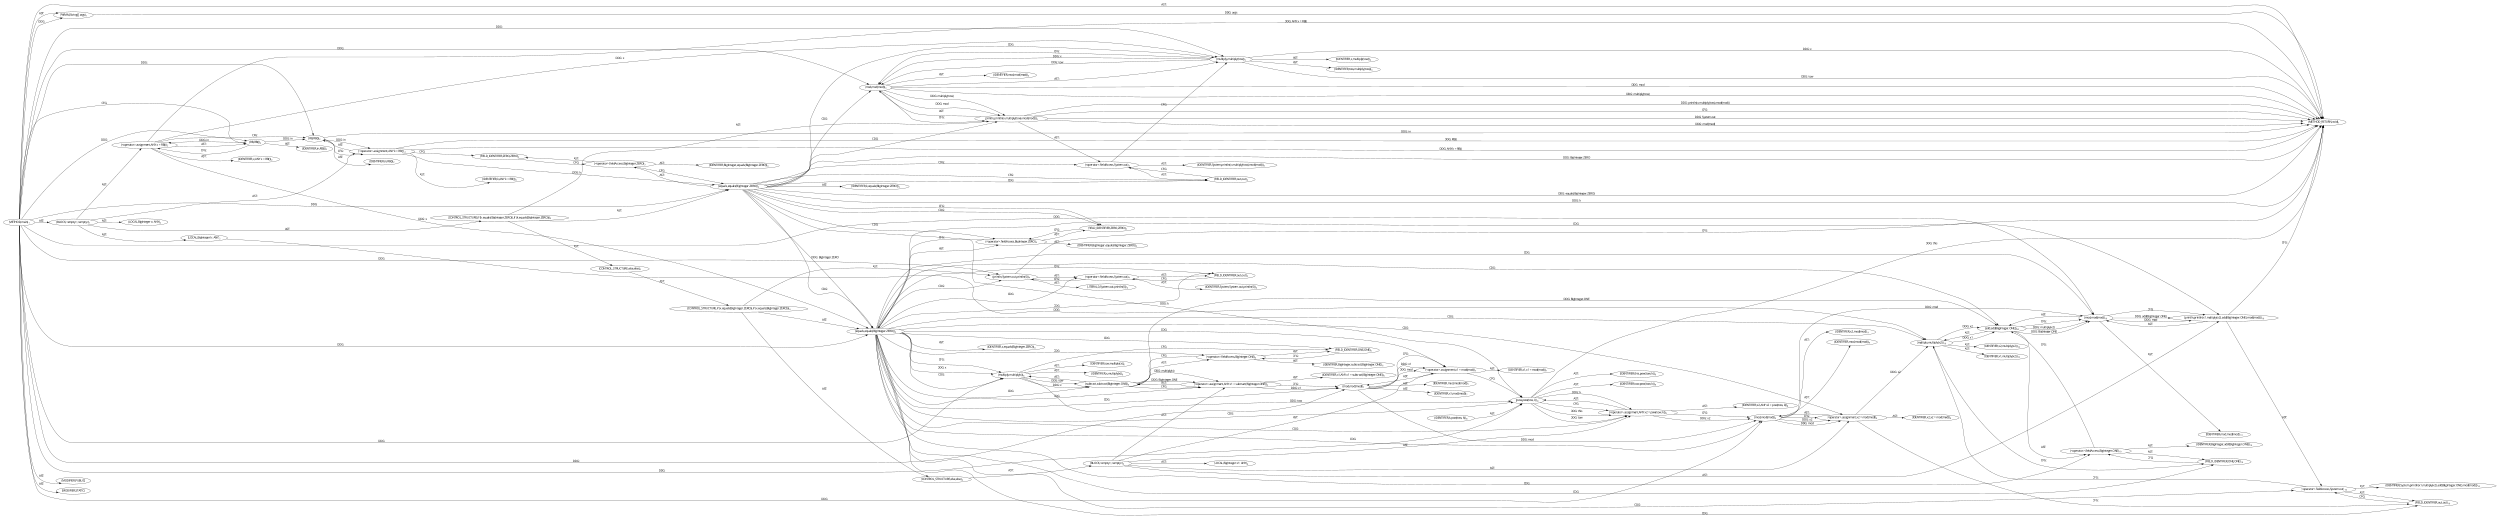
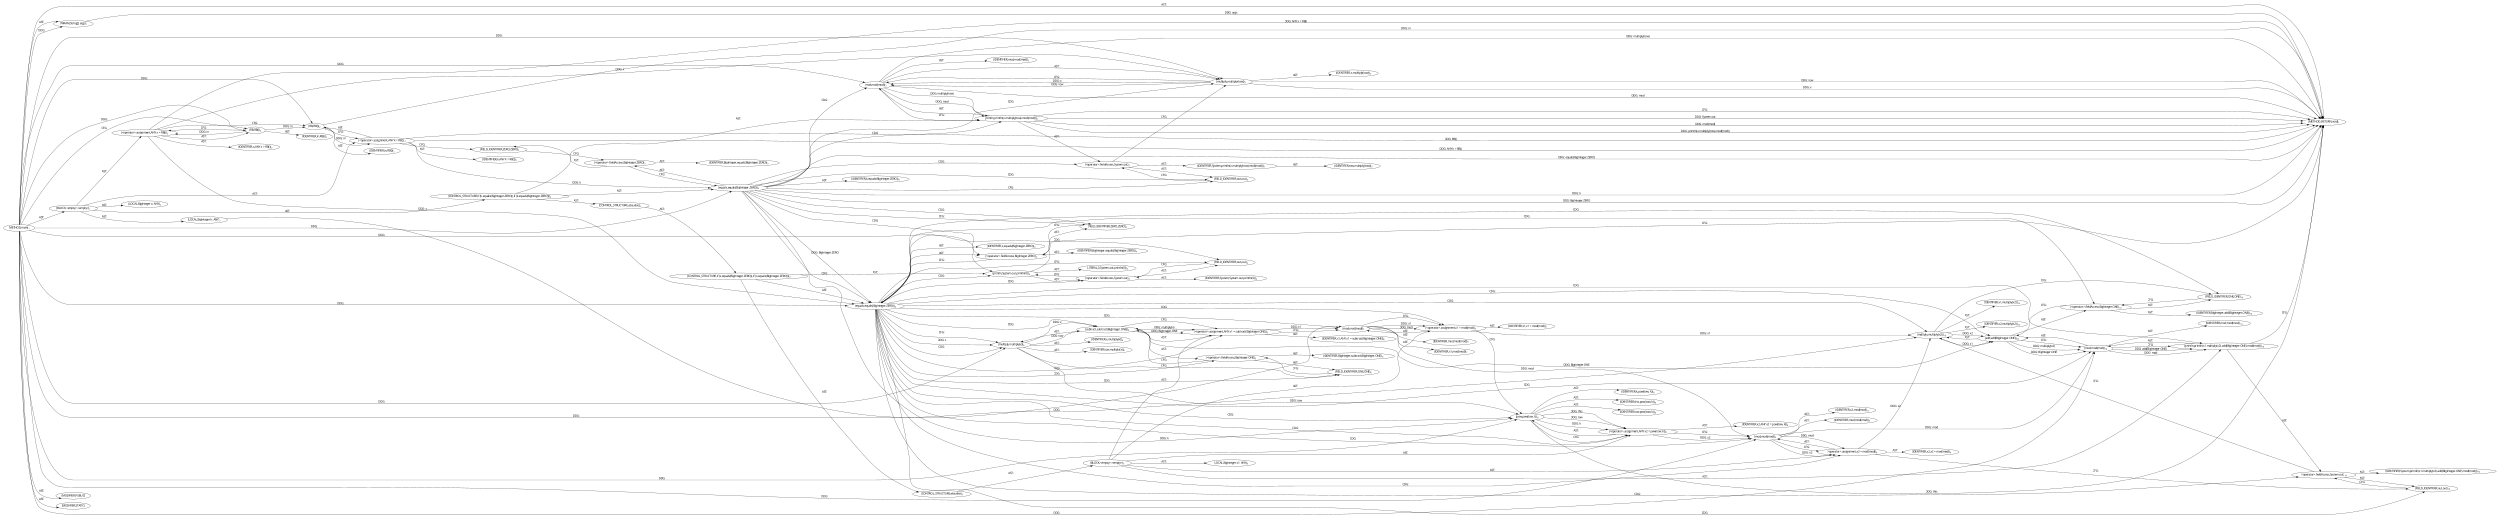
(1289, 64) -> (1301, 166)
none -> (1690, 335)
(1498, 415) -> (1571, 392)
